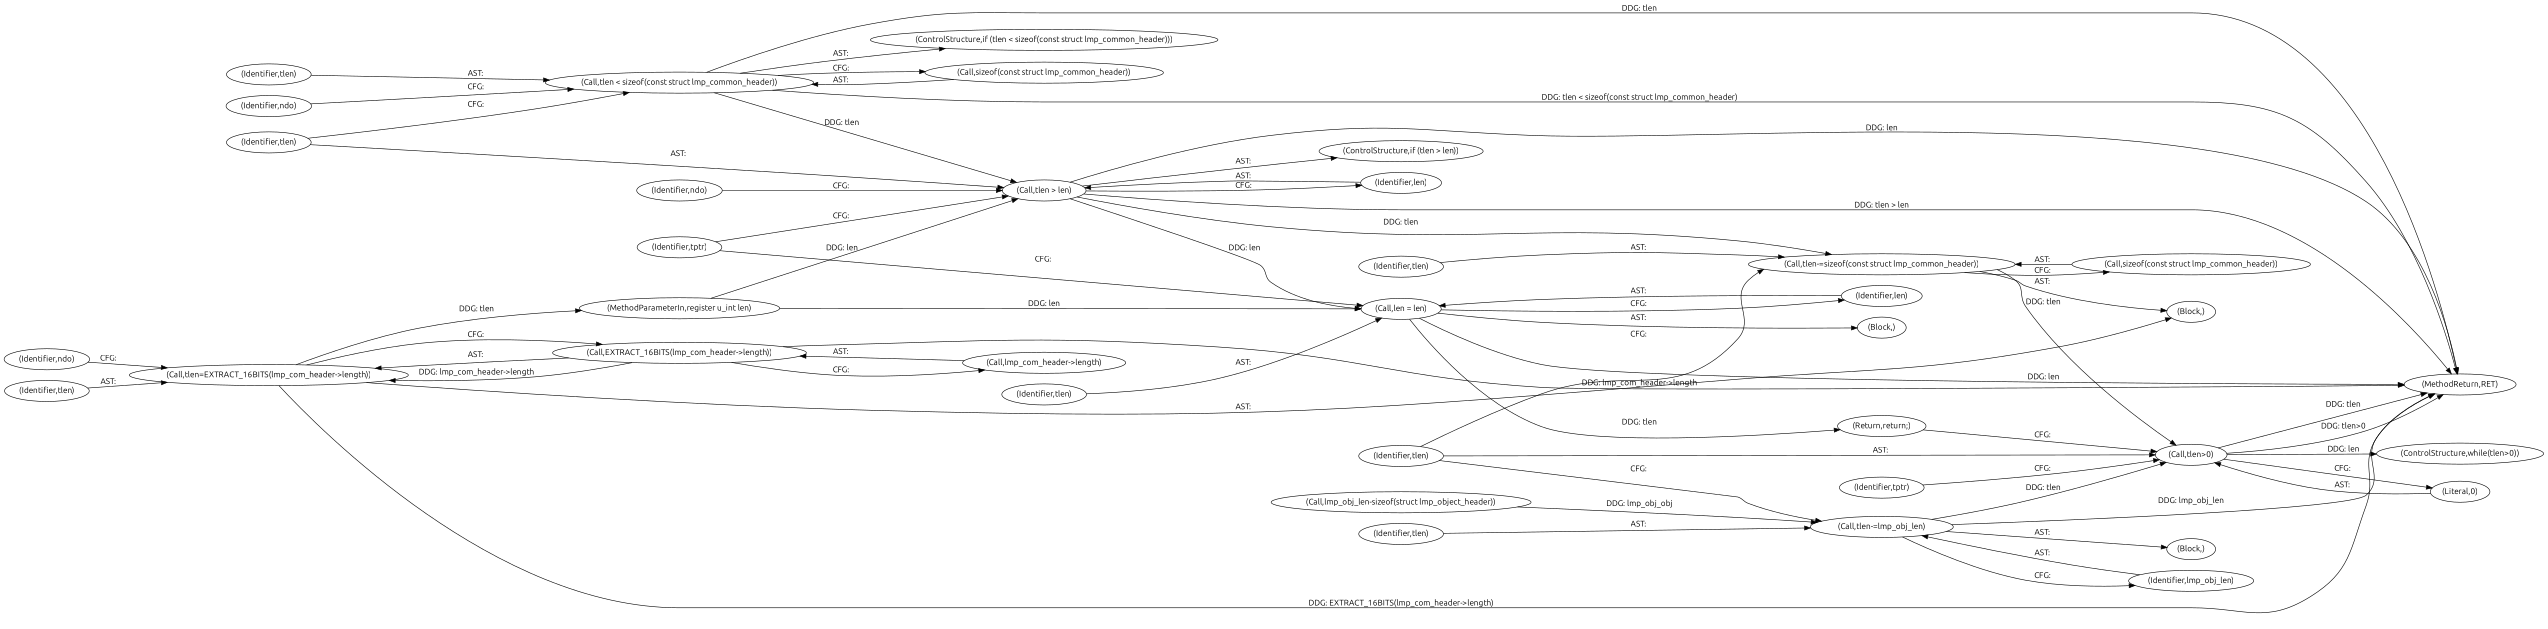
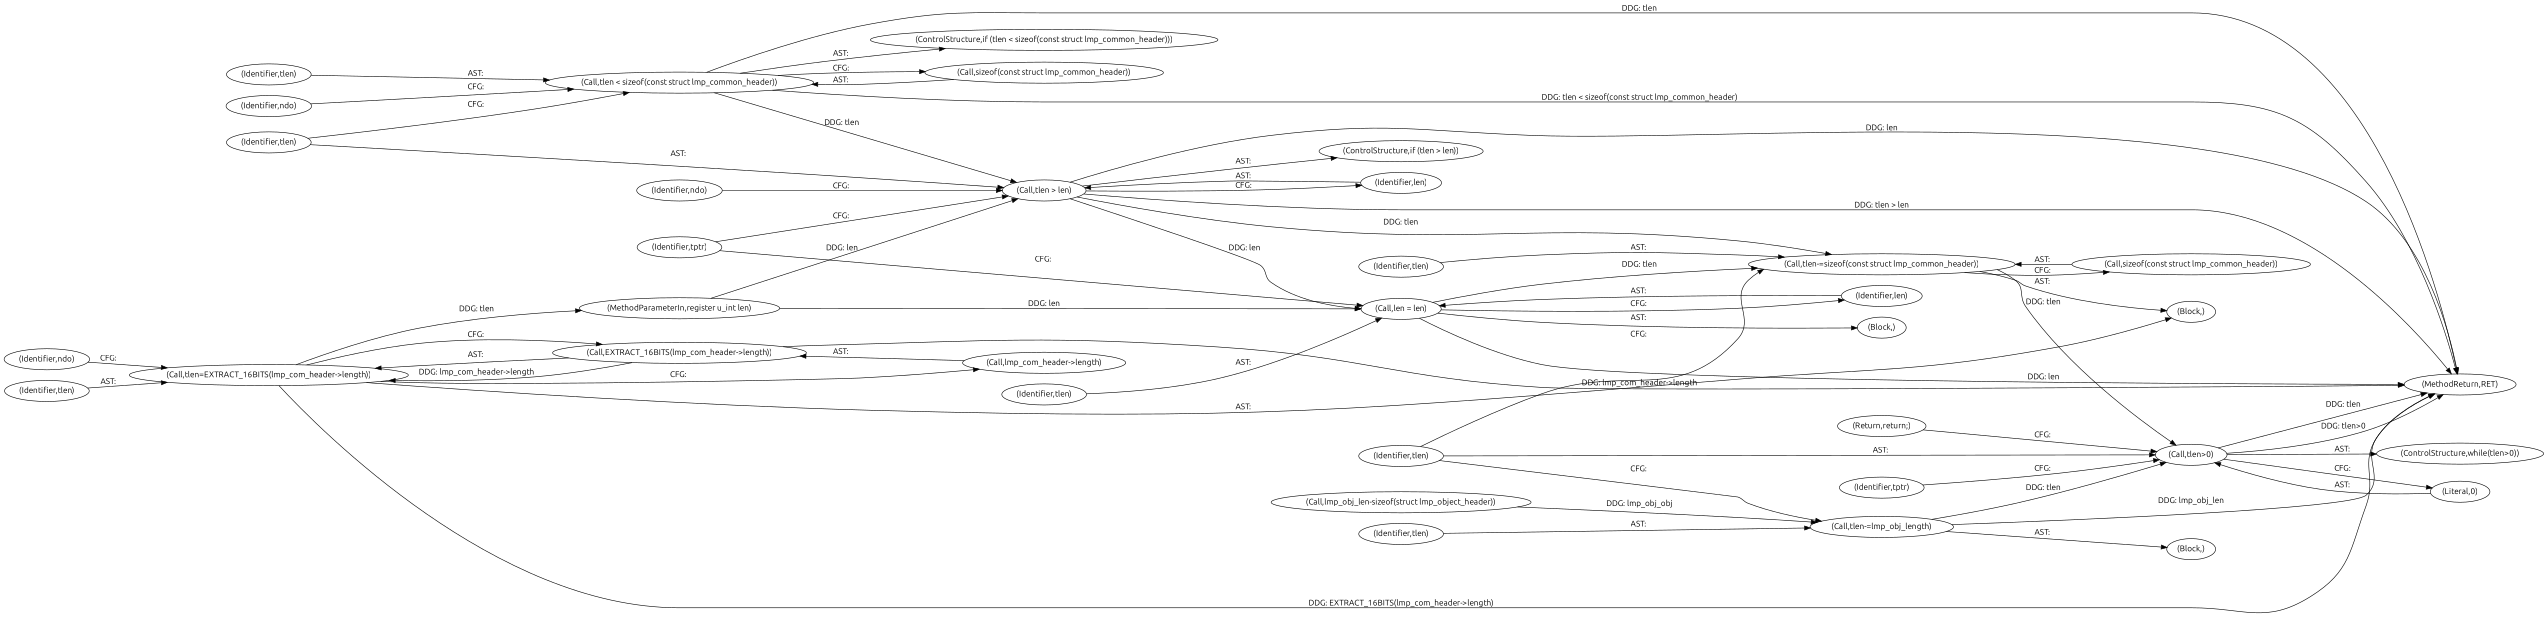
(855, 376) -> (677, 382)
(1601, 436) -> (1591, 279)
(2344, 449) -> (2344, 449)
(1882, 527) -> (1882, 527)
(2191, 581) -> none
